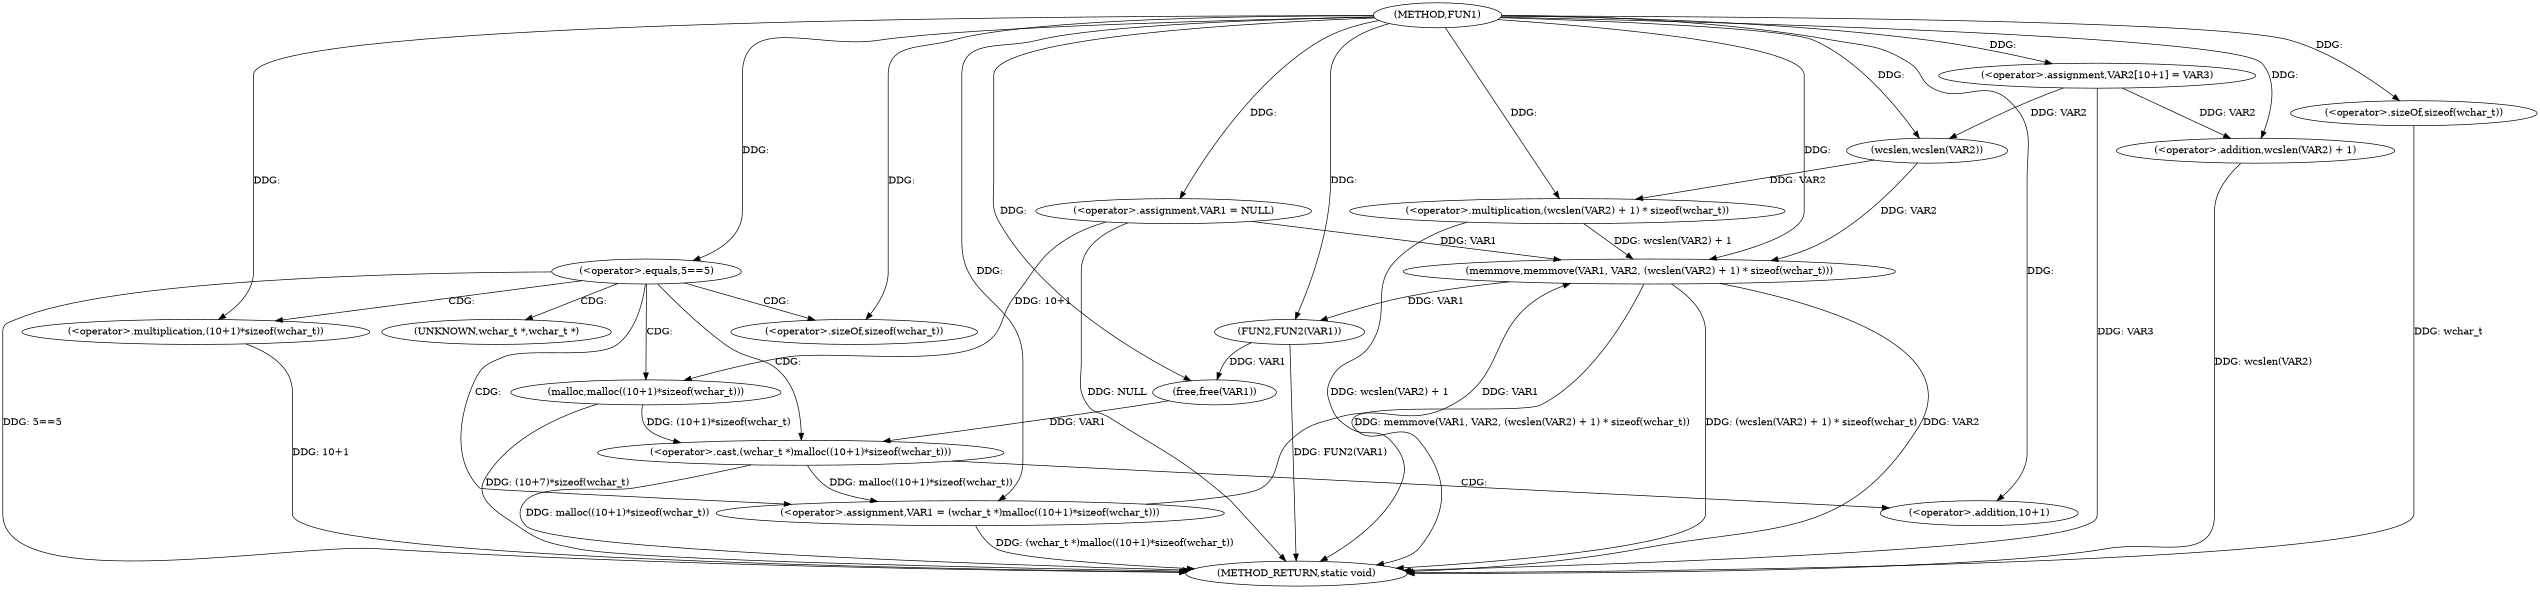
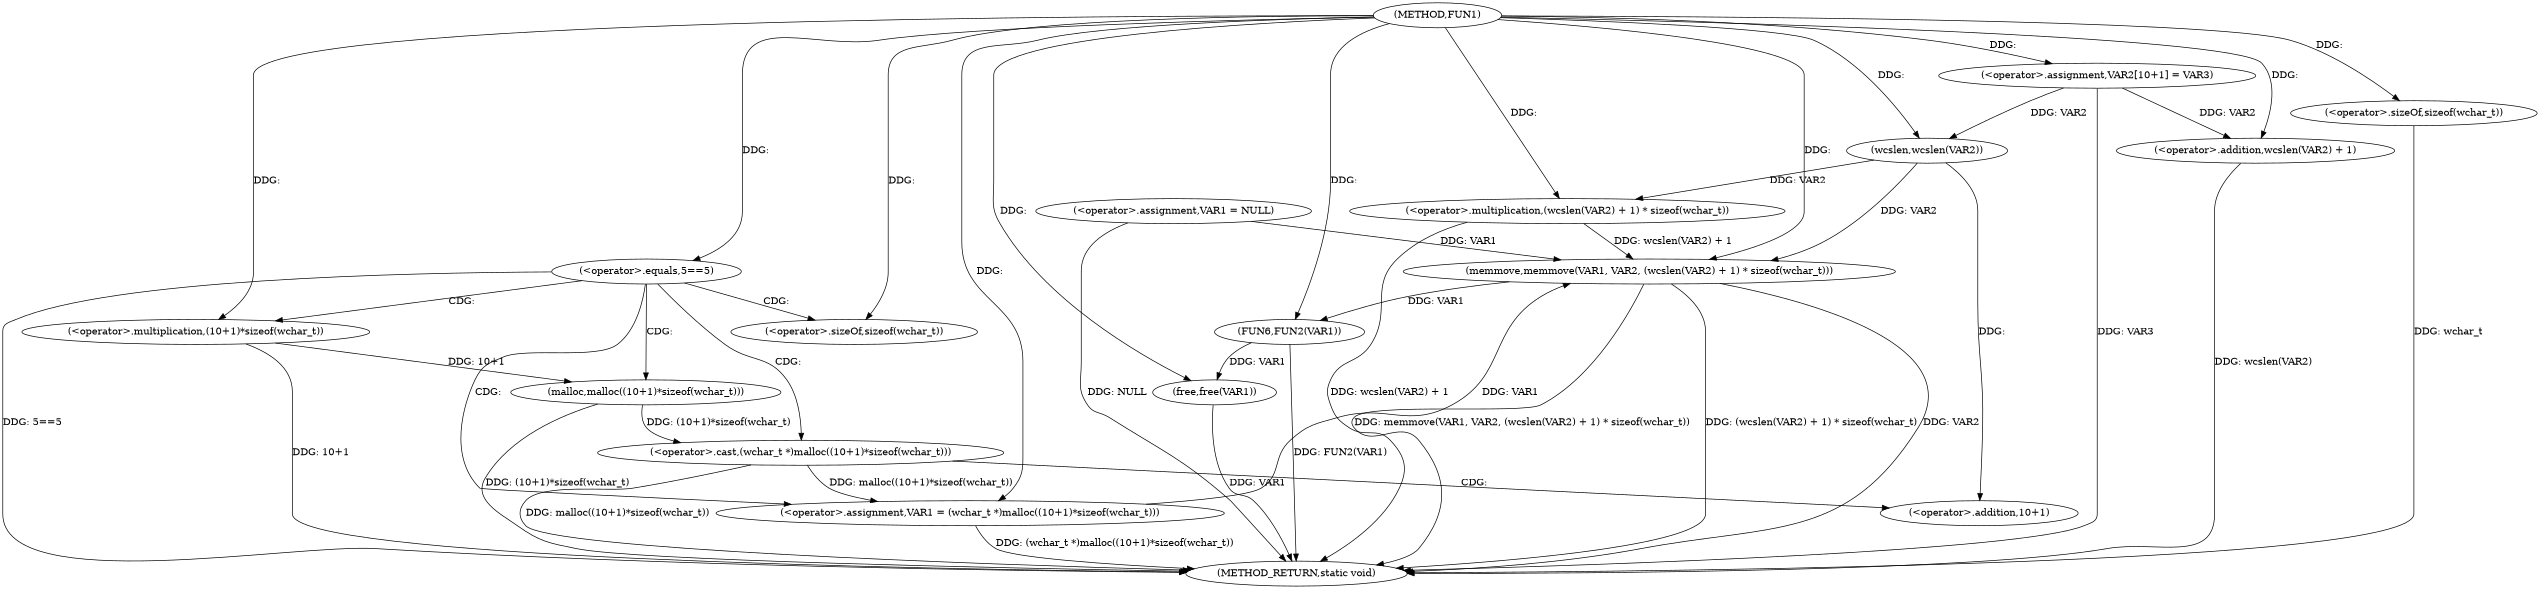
(1264, 86) -> none
(1953, 94) -> (1978, 322)
(497, 332) -> none
(1290, 332) -> (1290, 332)
(926, 356) -> (420, 362)
(1030, 421) -> (1231, 491)
(558, 483) -> (558, 483)
